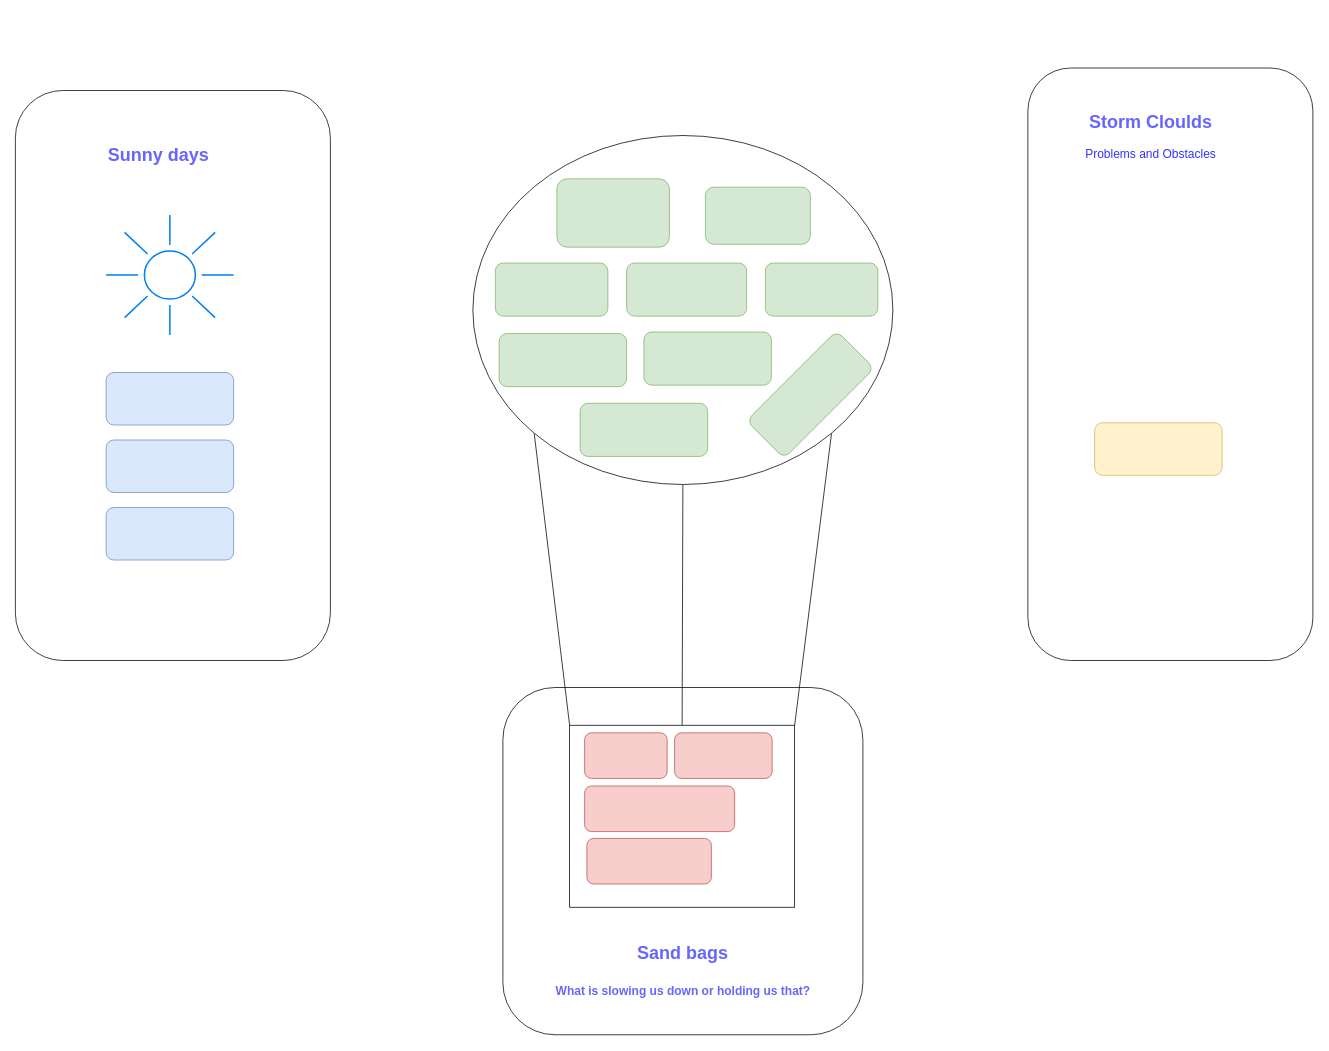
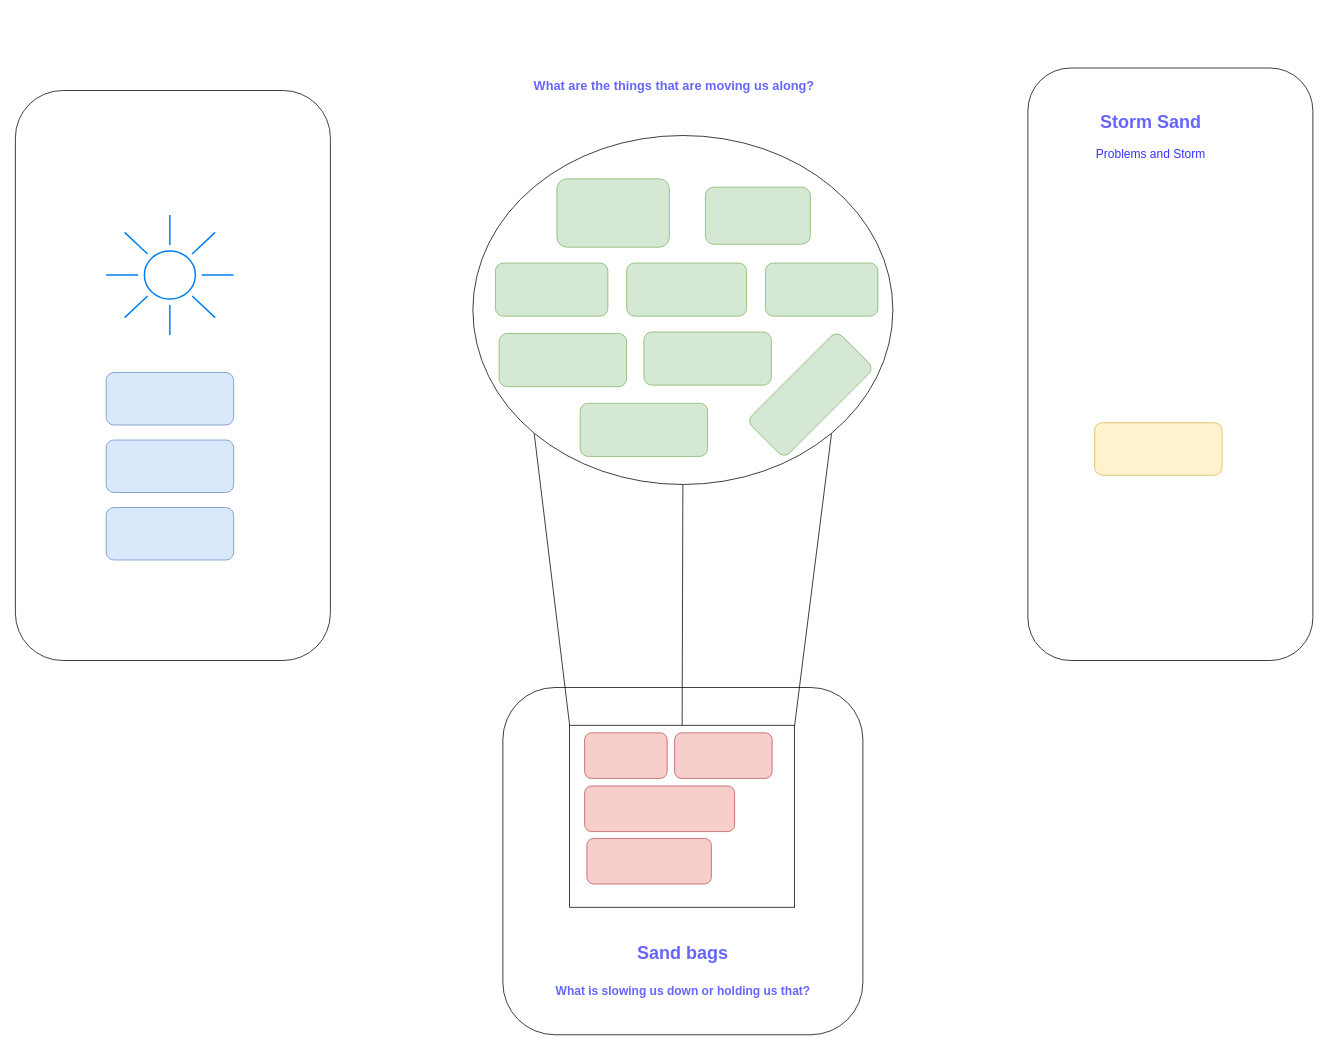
none -> (674, 87)
(1151, 123) -> (1151, 123)
(1151, 154) -> (1151, 154)
(159, 155) -> none
